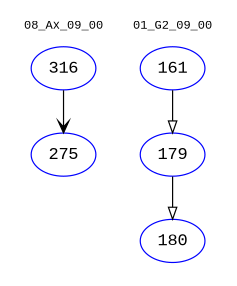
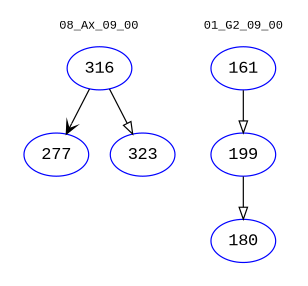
(64, 155) -> (56, 155)
none -> (143, 155)
(173, 155) -> (243, 155)
